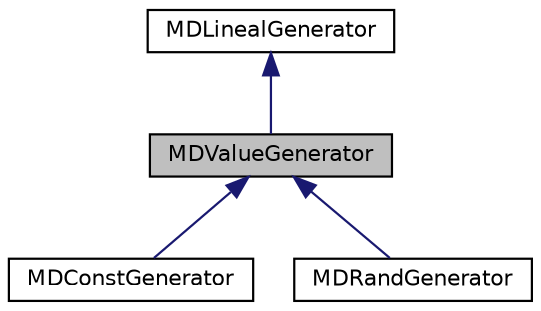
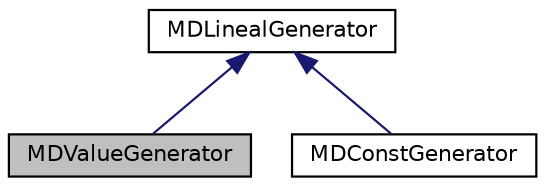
(192, 225) -> (351, 100)
(413, 280) -> none
